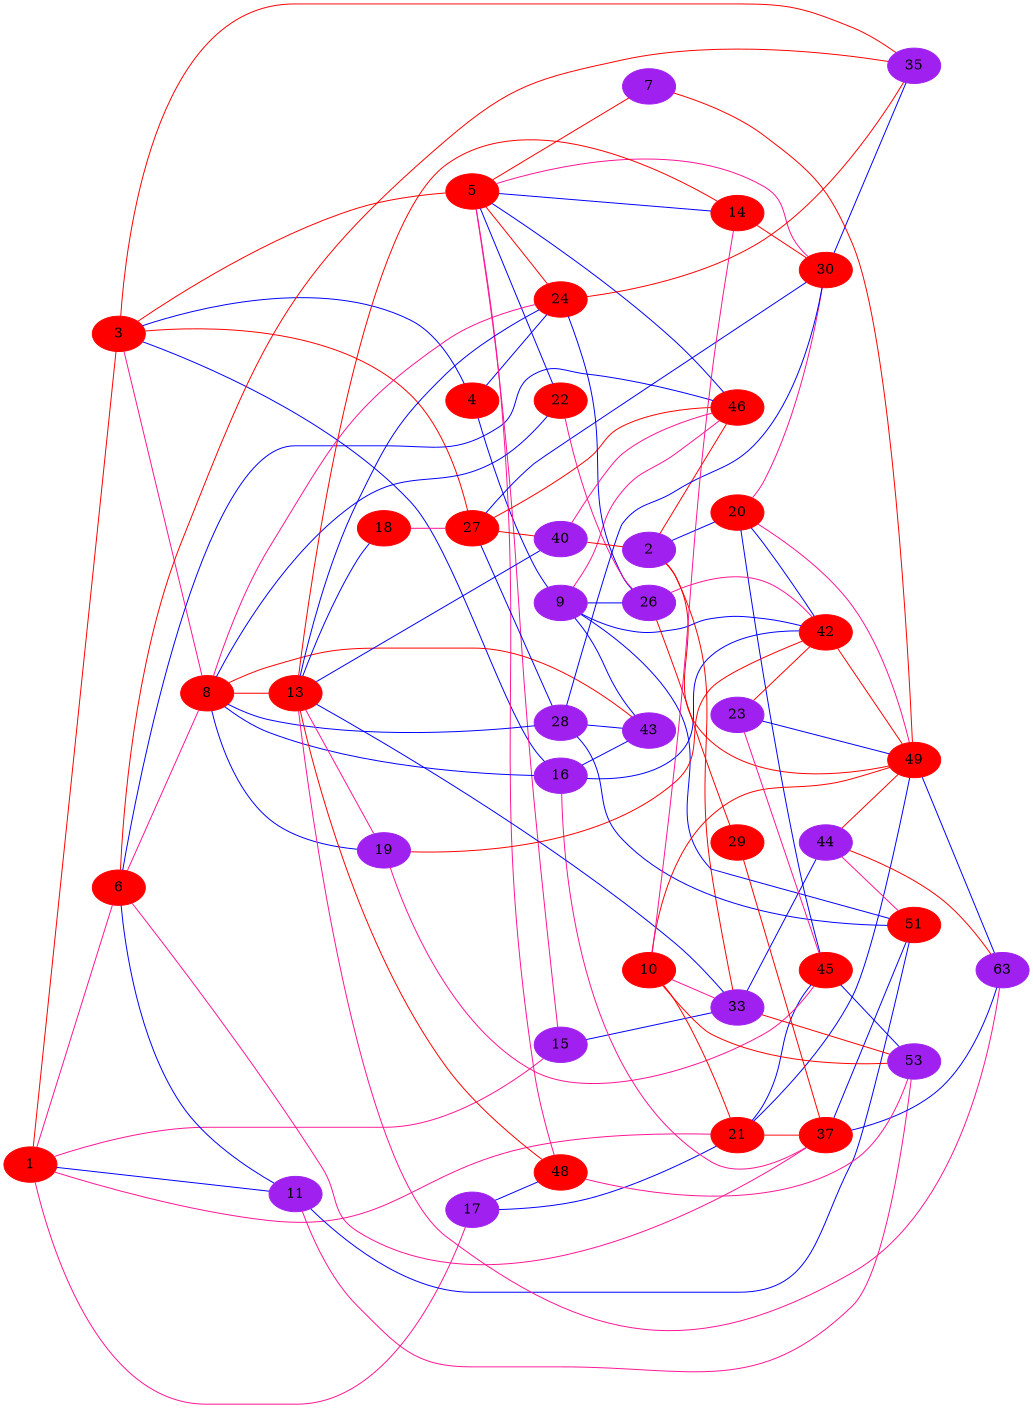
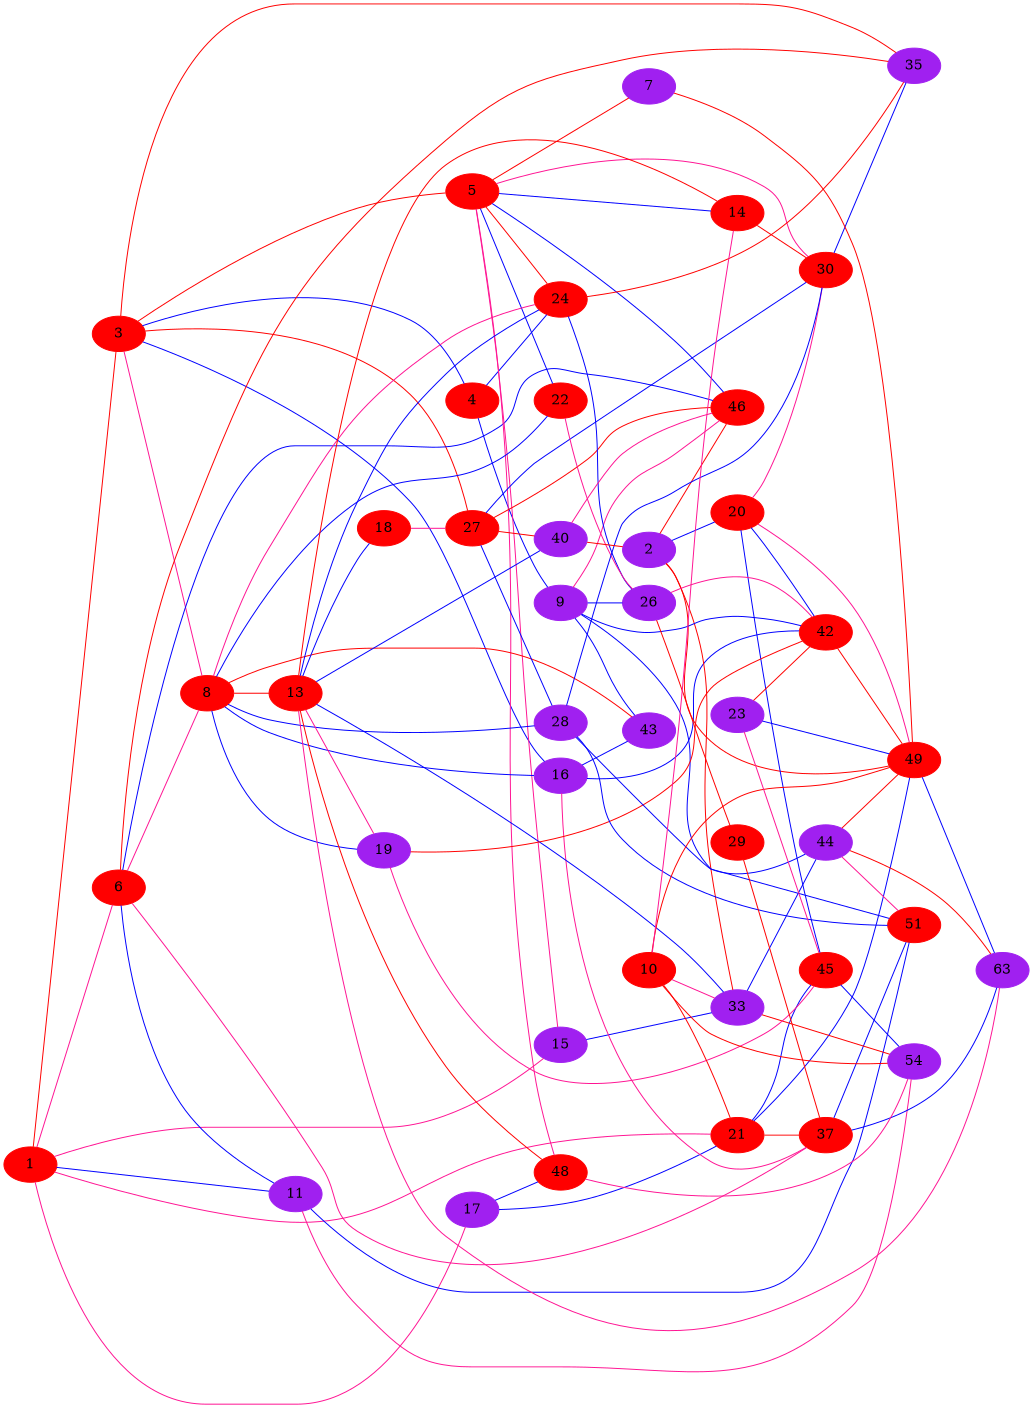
(605, 727) -> (677, 839)
(914, 1061) -> (914, 1061)
